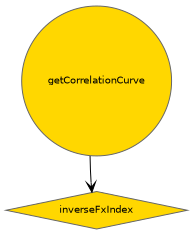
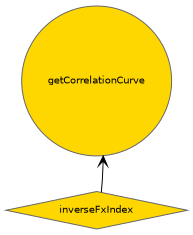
(90, 169) -> (102, 179)
